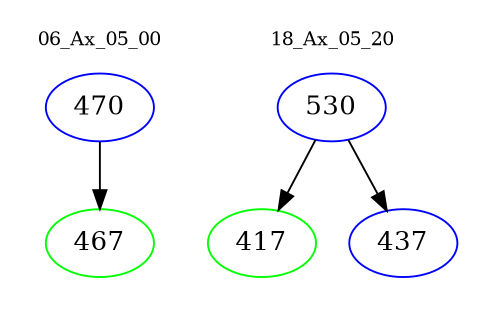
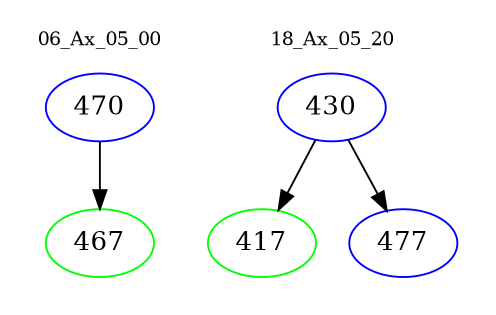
(332, 107) -> (332, 107)
(403, 243) -> (403, 243)
